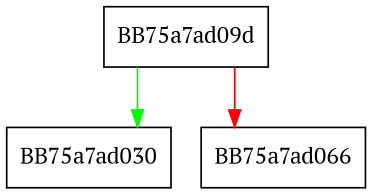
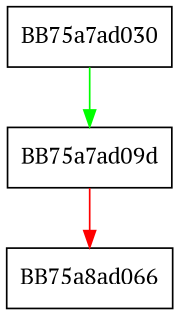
(137, 89) -> (90, 89)
(283, 158) -> (90, 278)
